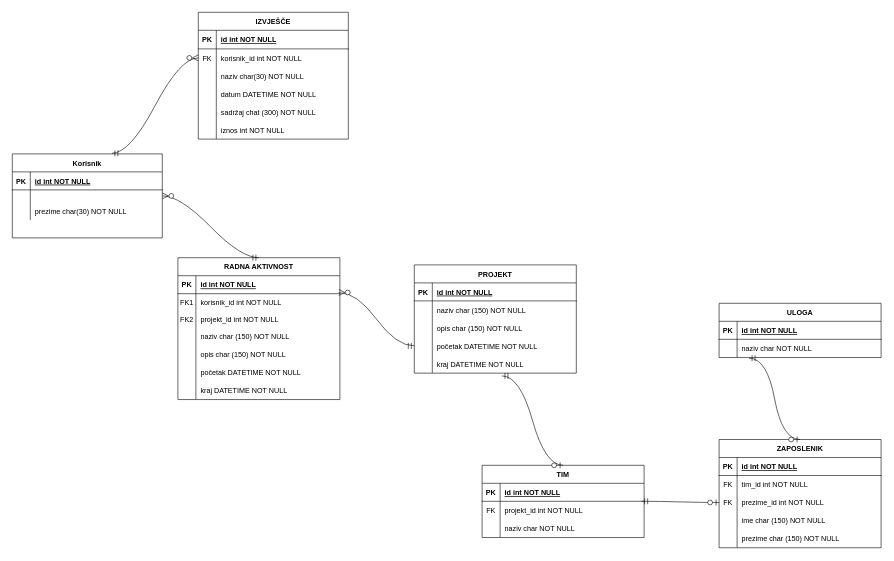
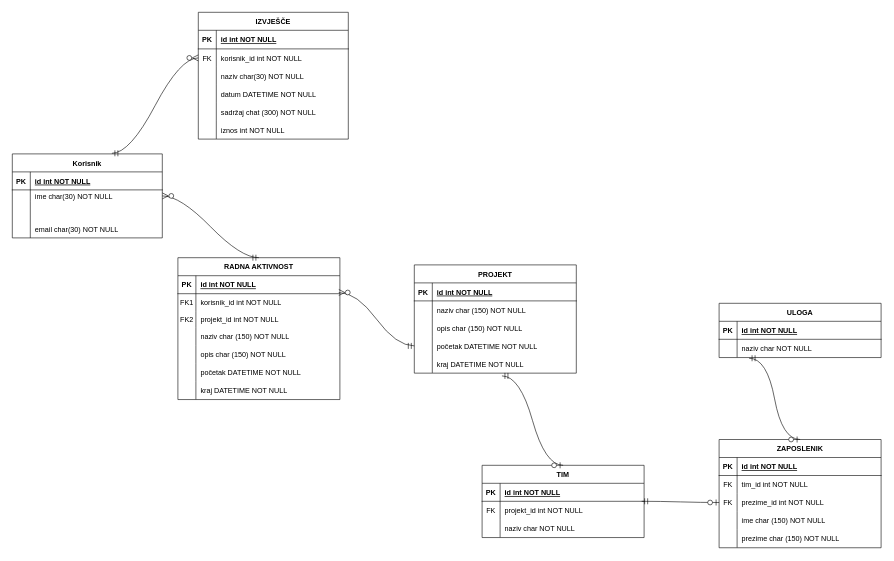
none -> (96, 196)
(96, 211) -> none
none -> (96, 229)
